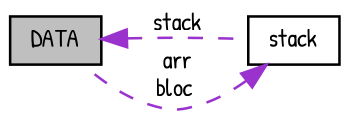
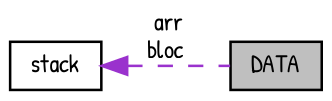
(188, 38) -> none
